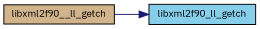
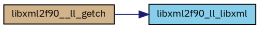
(202, 14) -> (202, 14)
